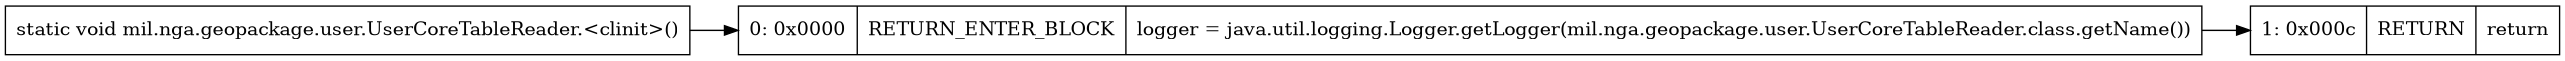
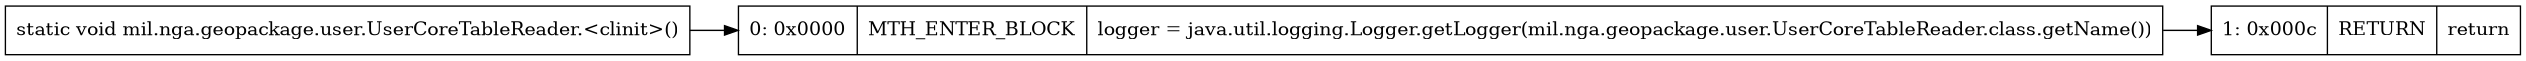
(992, 30) -> (972, 30)
